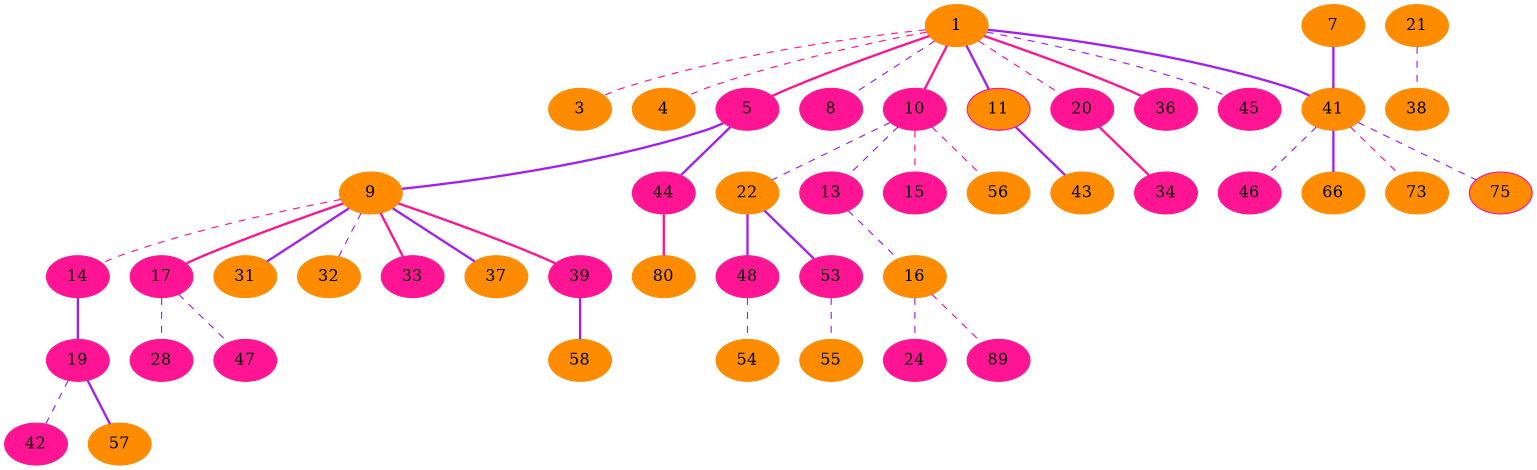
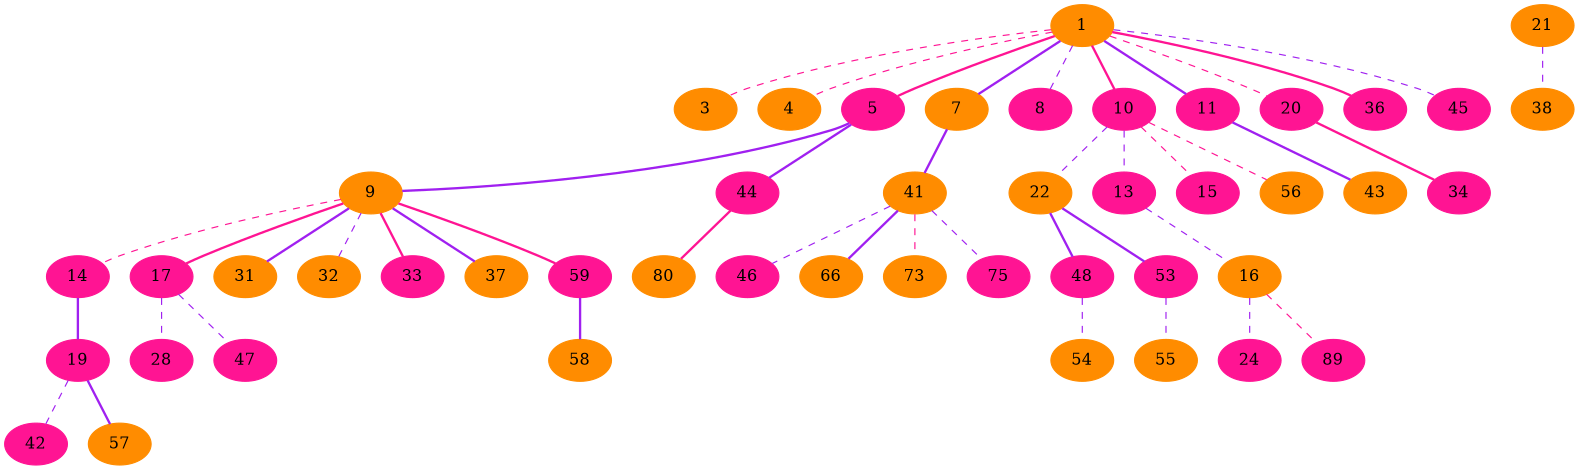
(1151, 54) -> (1019, 68)
(999, 109) -> (1208, 109)
(1501, 193) -> (999, 277)
(580, 277) -> (580, 277)
